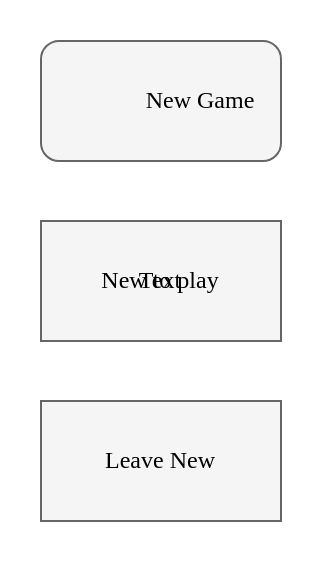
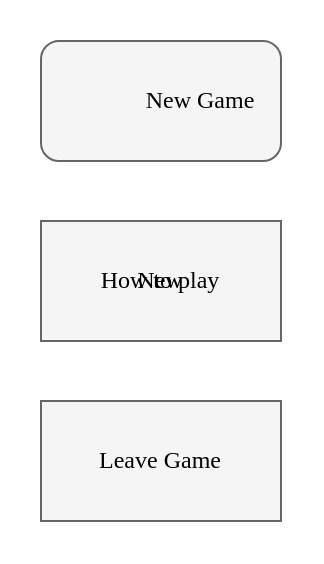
(161, 281) -> (161, 281)
(161, 281) -> (161, 281)
(161, 461) -> (161, 461)
